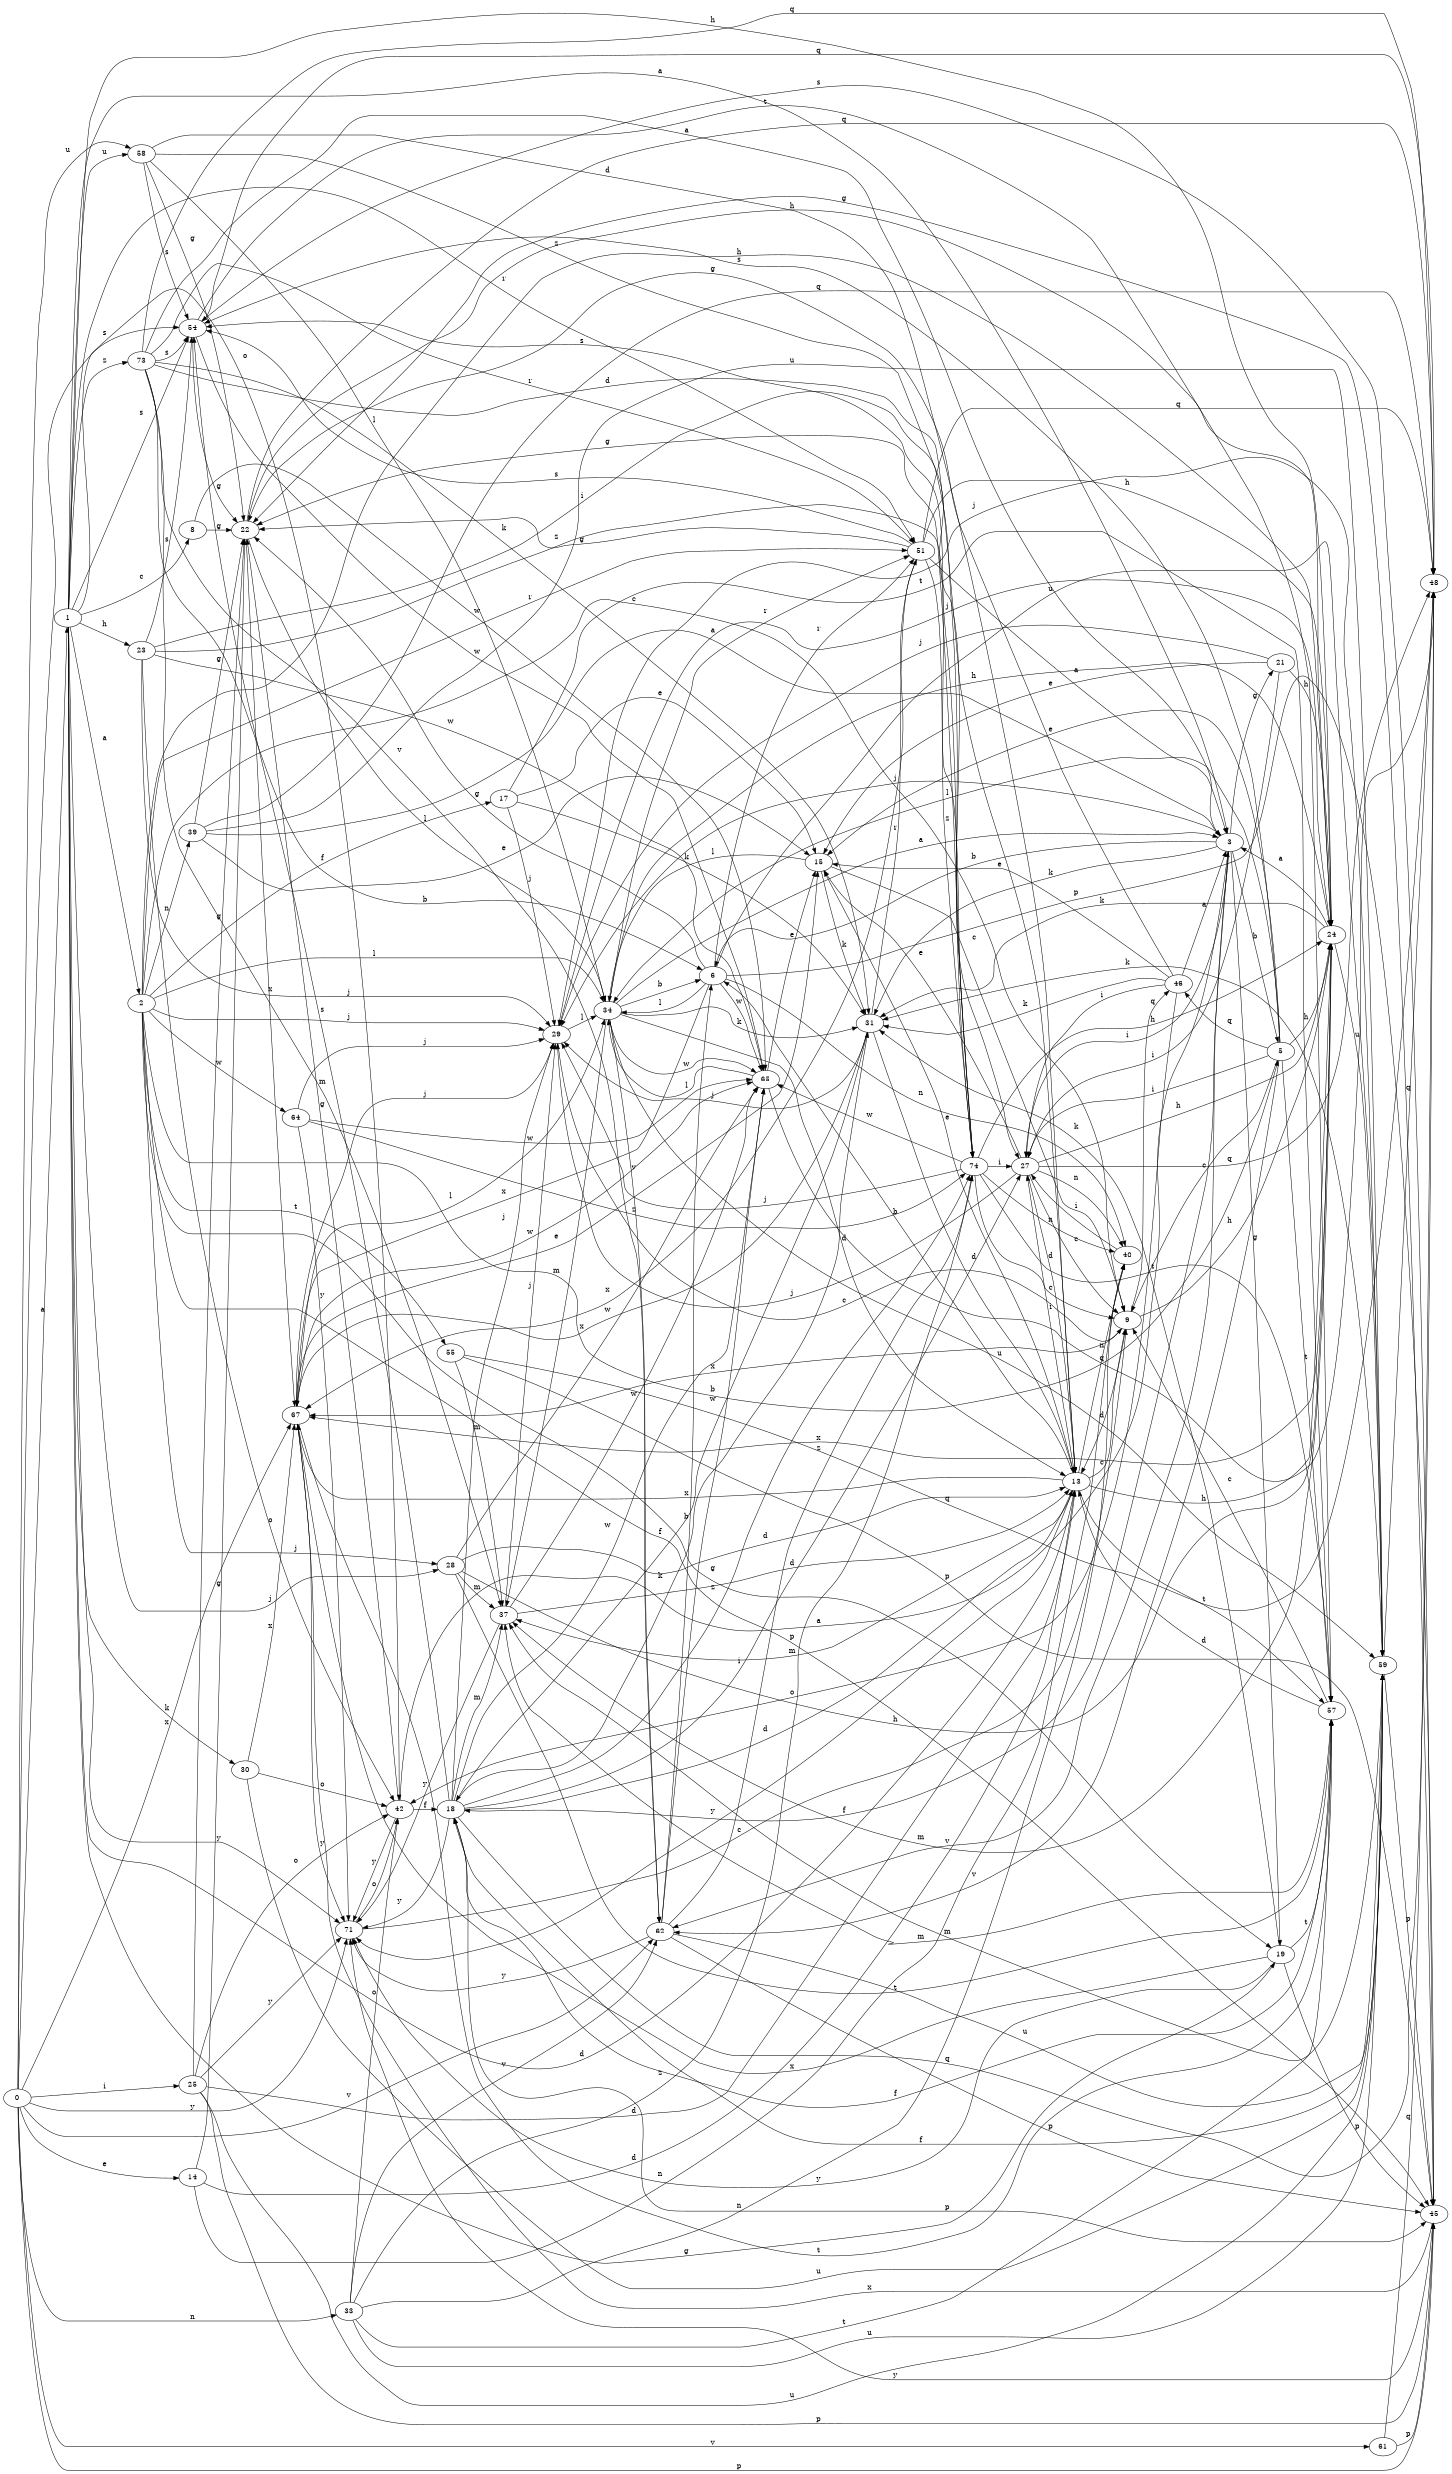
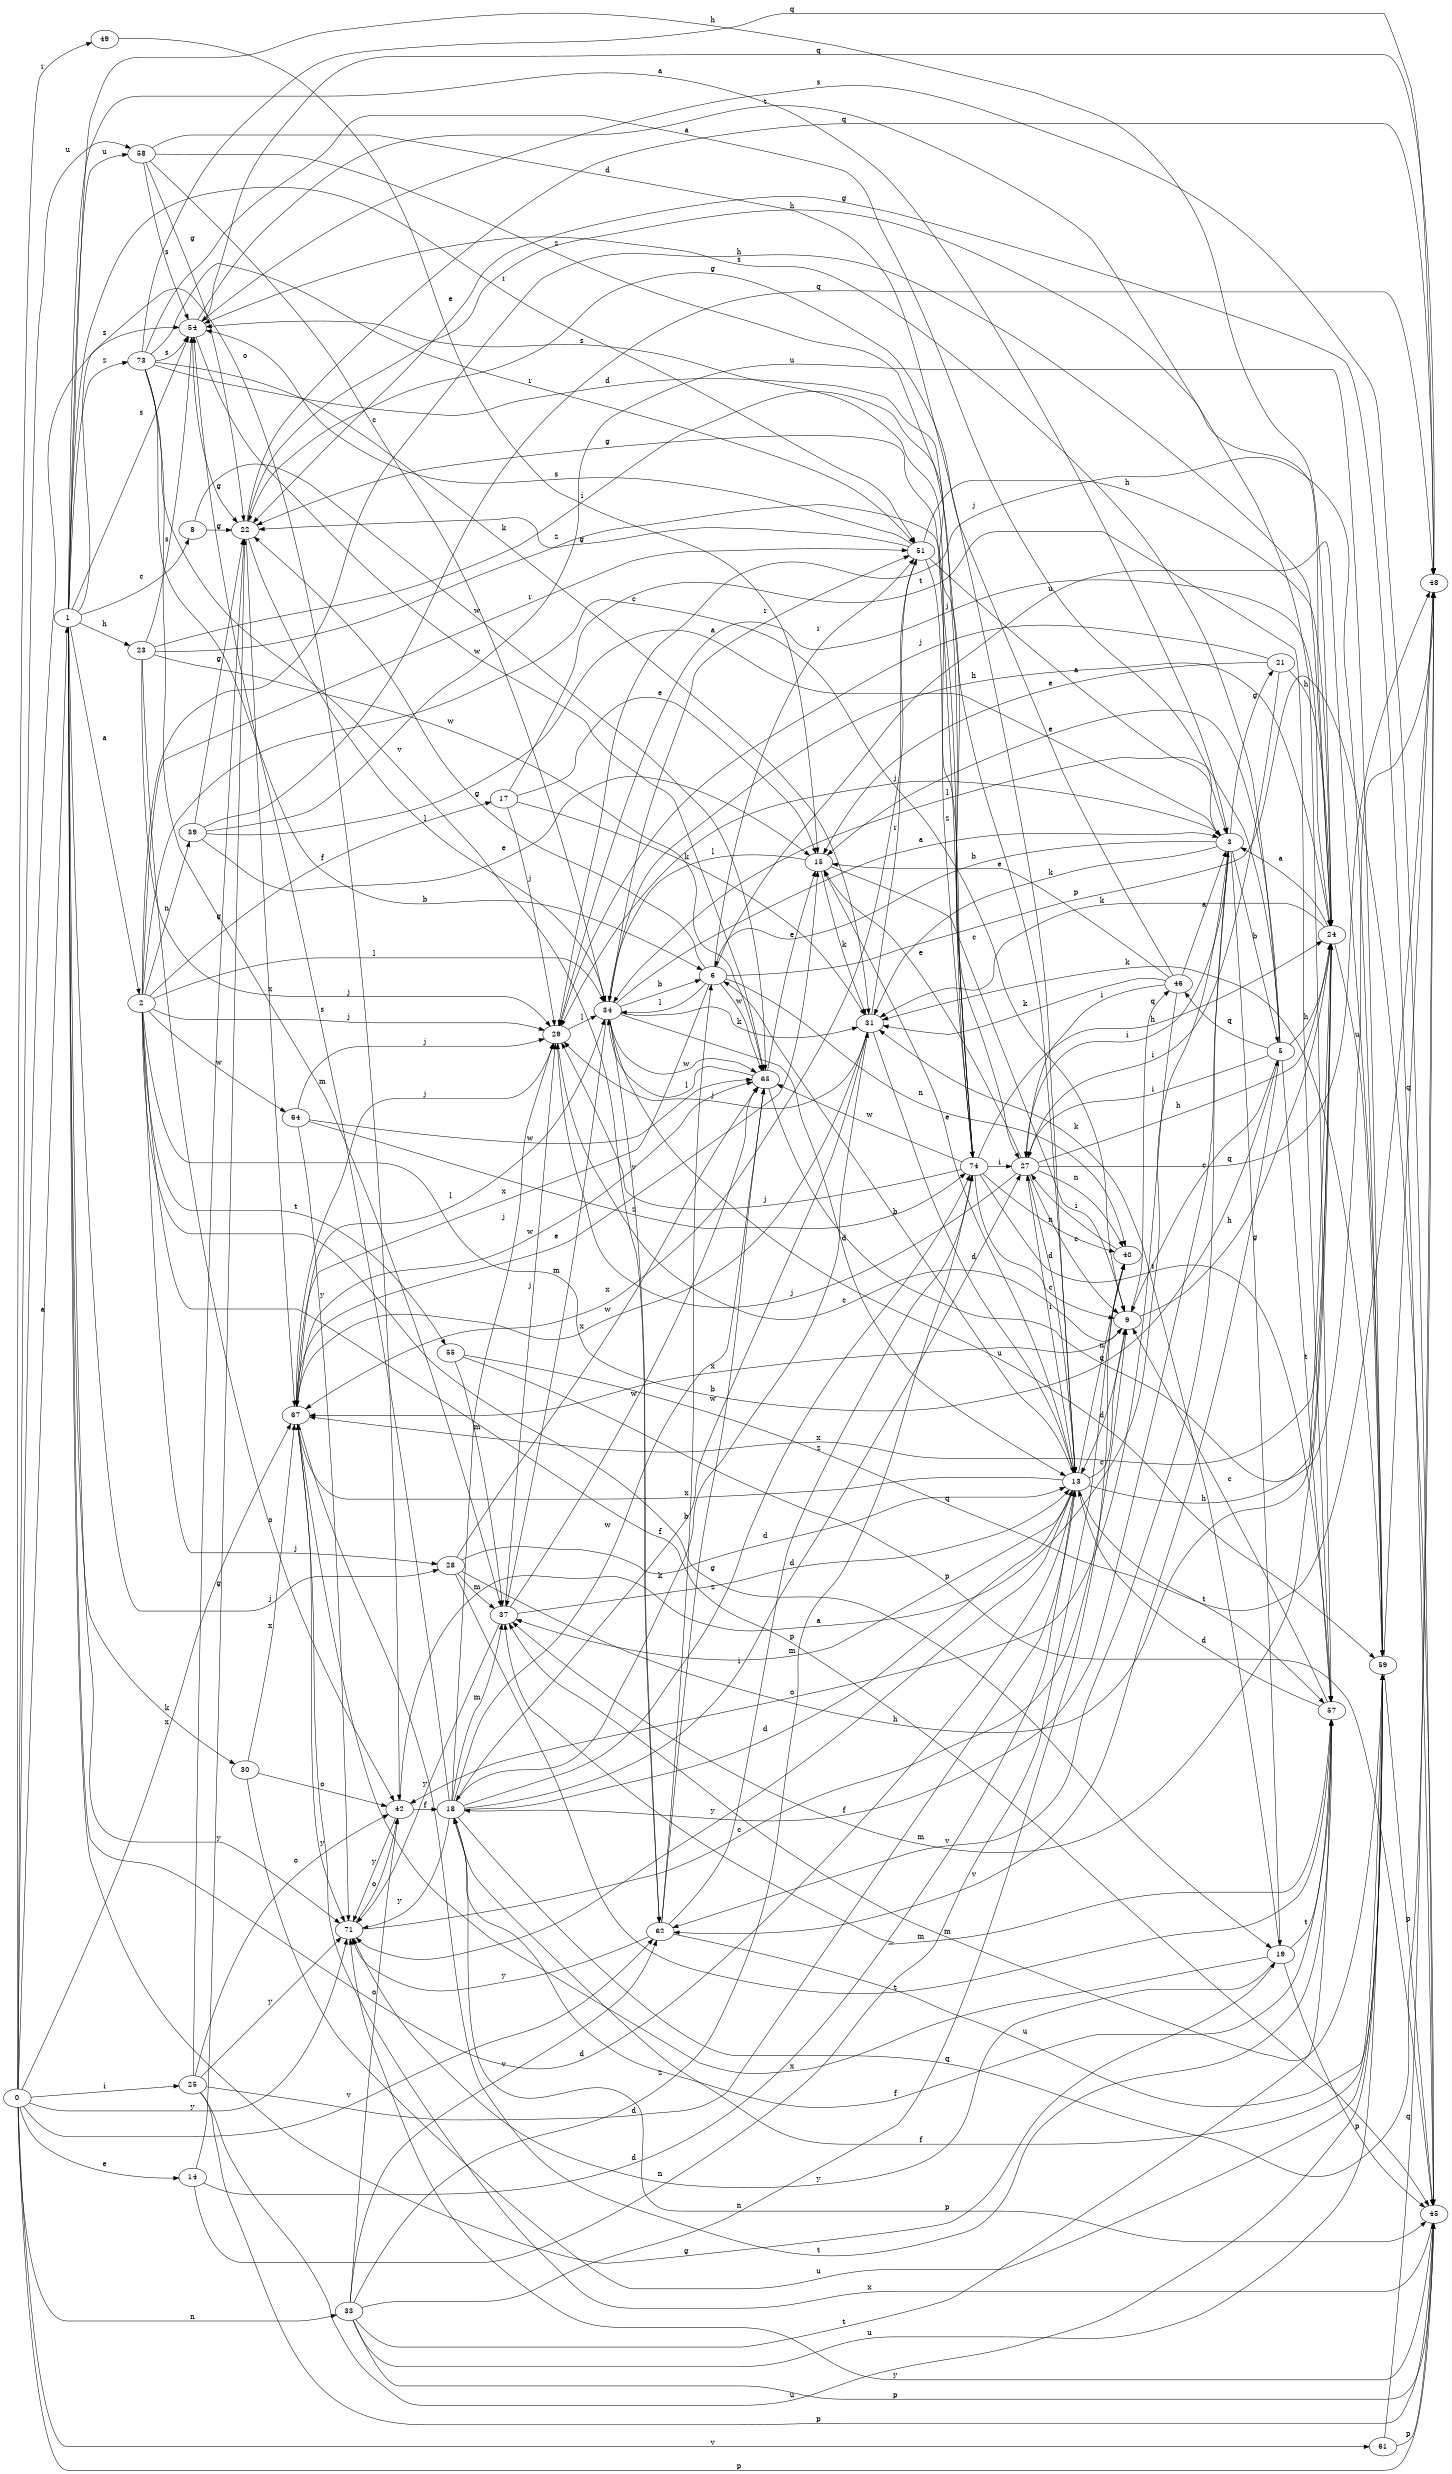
none -> (105, 39)
(1192, 408) -> none
(374, 420) -> (374, 420)
(327, 1172) -> none
(1027, 2121) -> (946, 2399)
